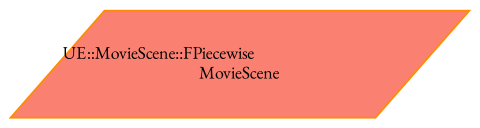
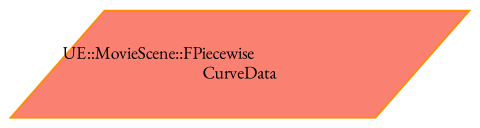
(240, 64) -> (240, 64)
